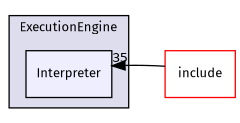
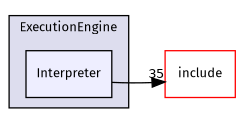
(145, 65) -> (137, 83)
